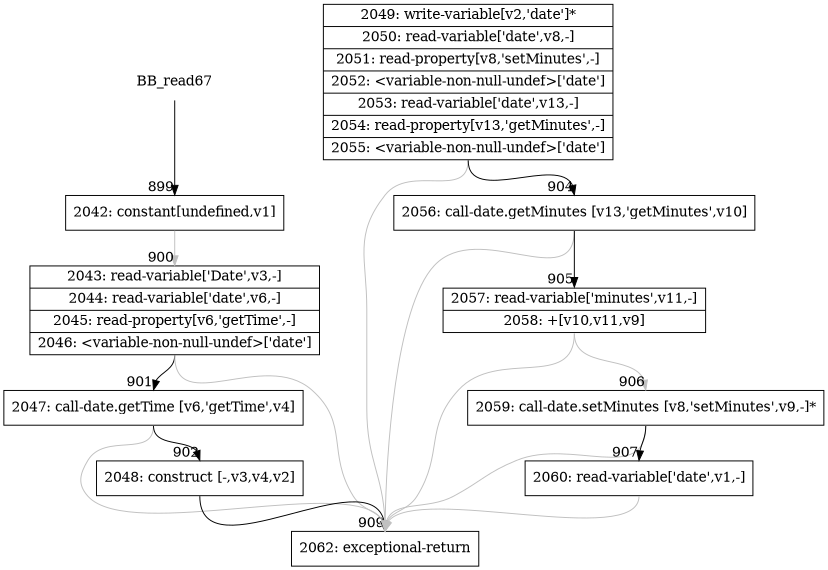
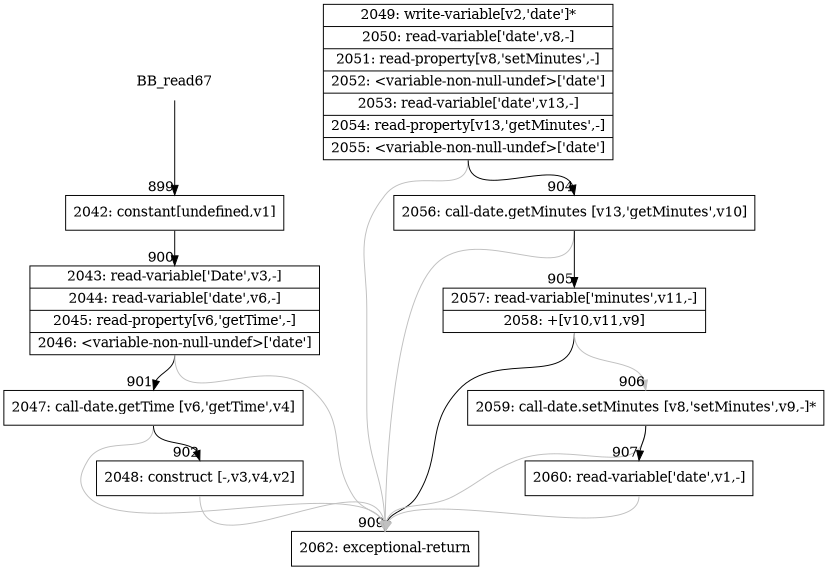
(175, 243) -> (175, 243)
(454, 396) -> (454, 396)
(288, 515) -> (288, 515)
